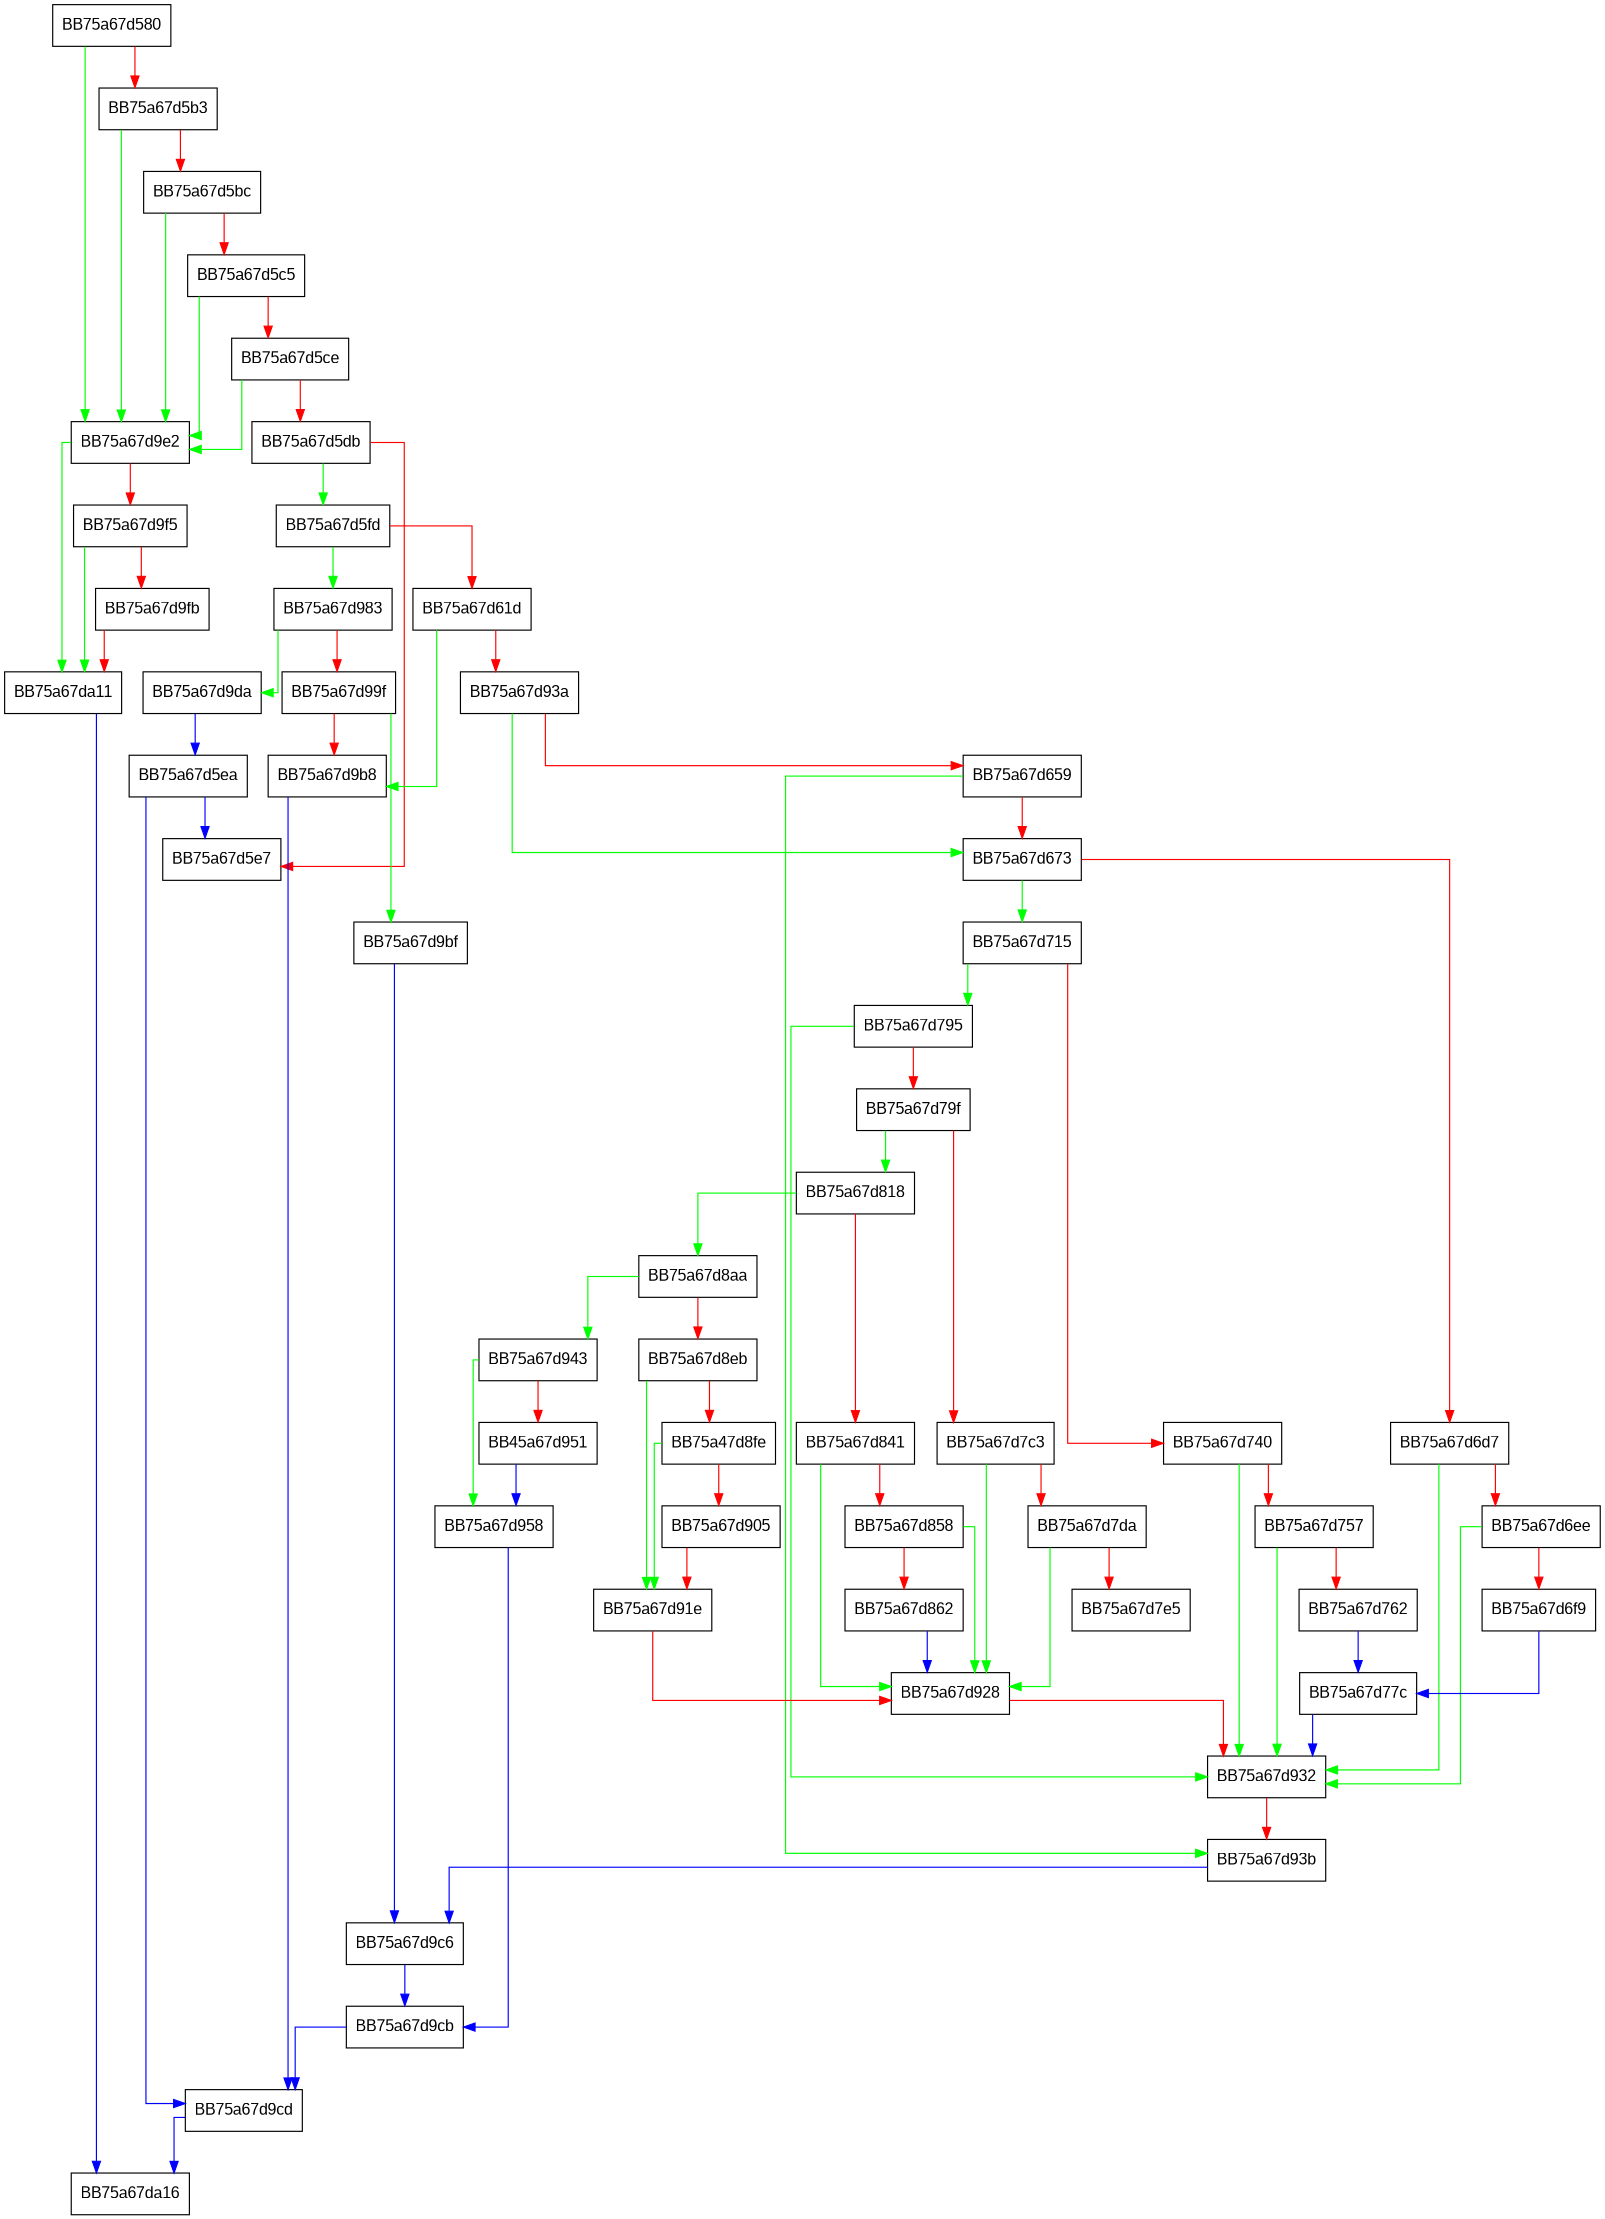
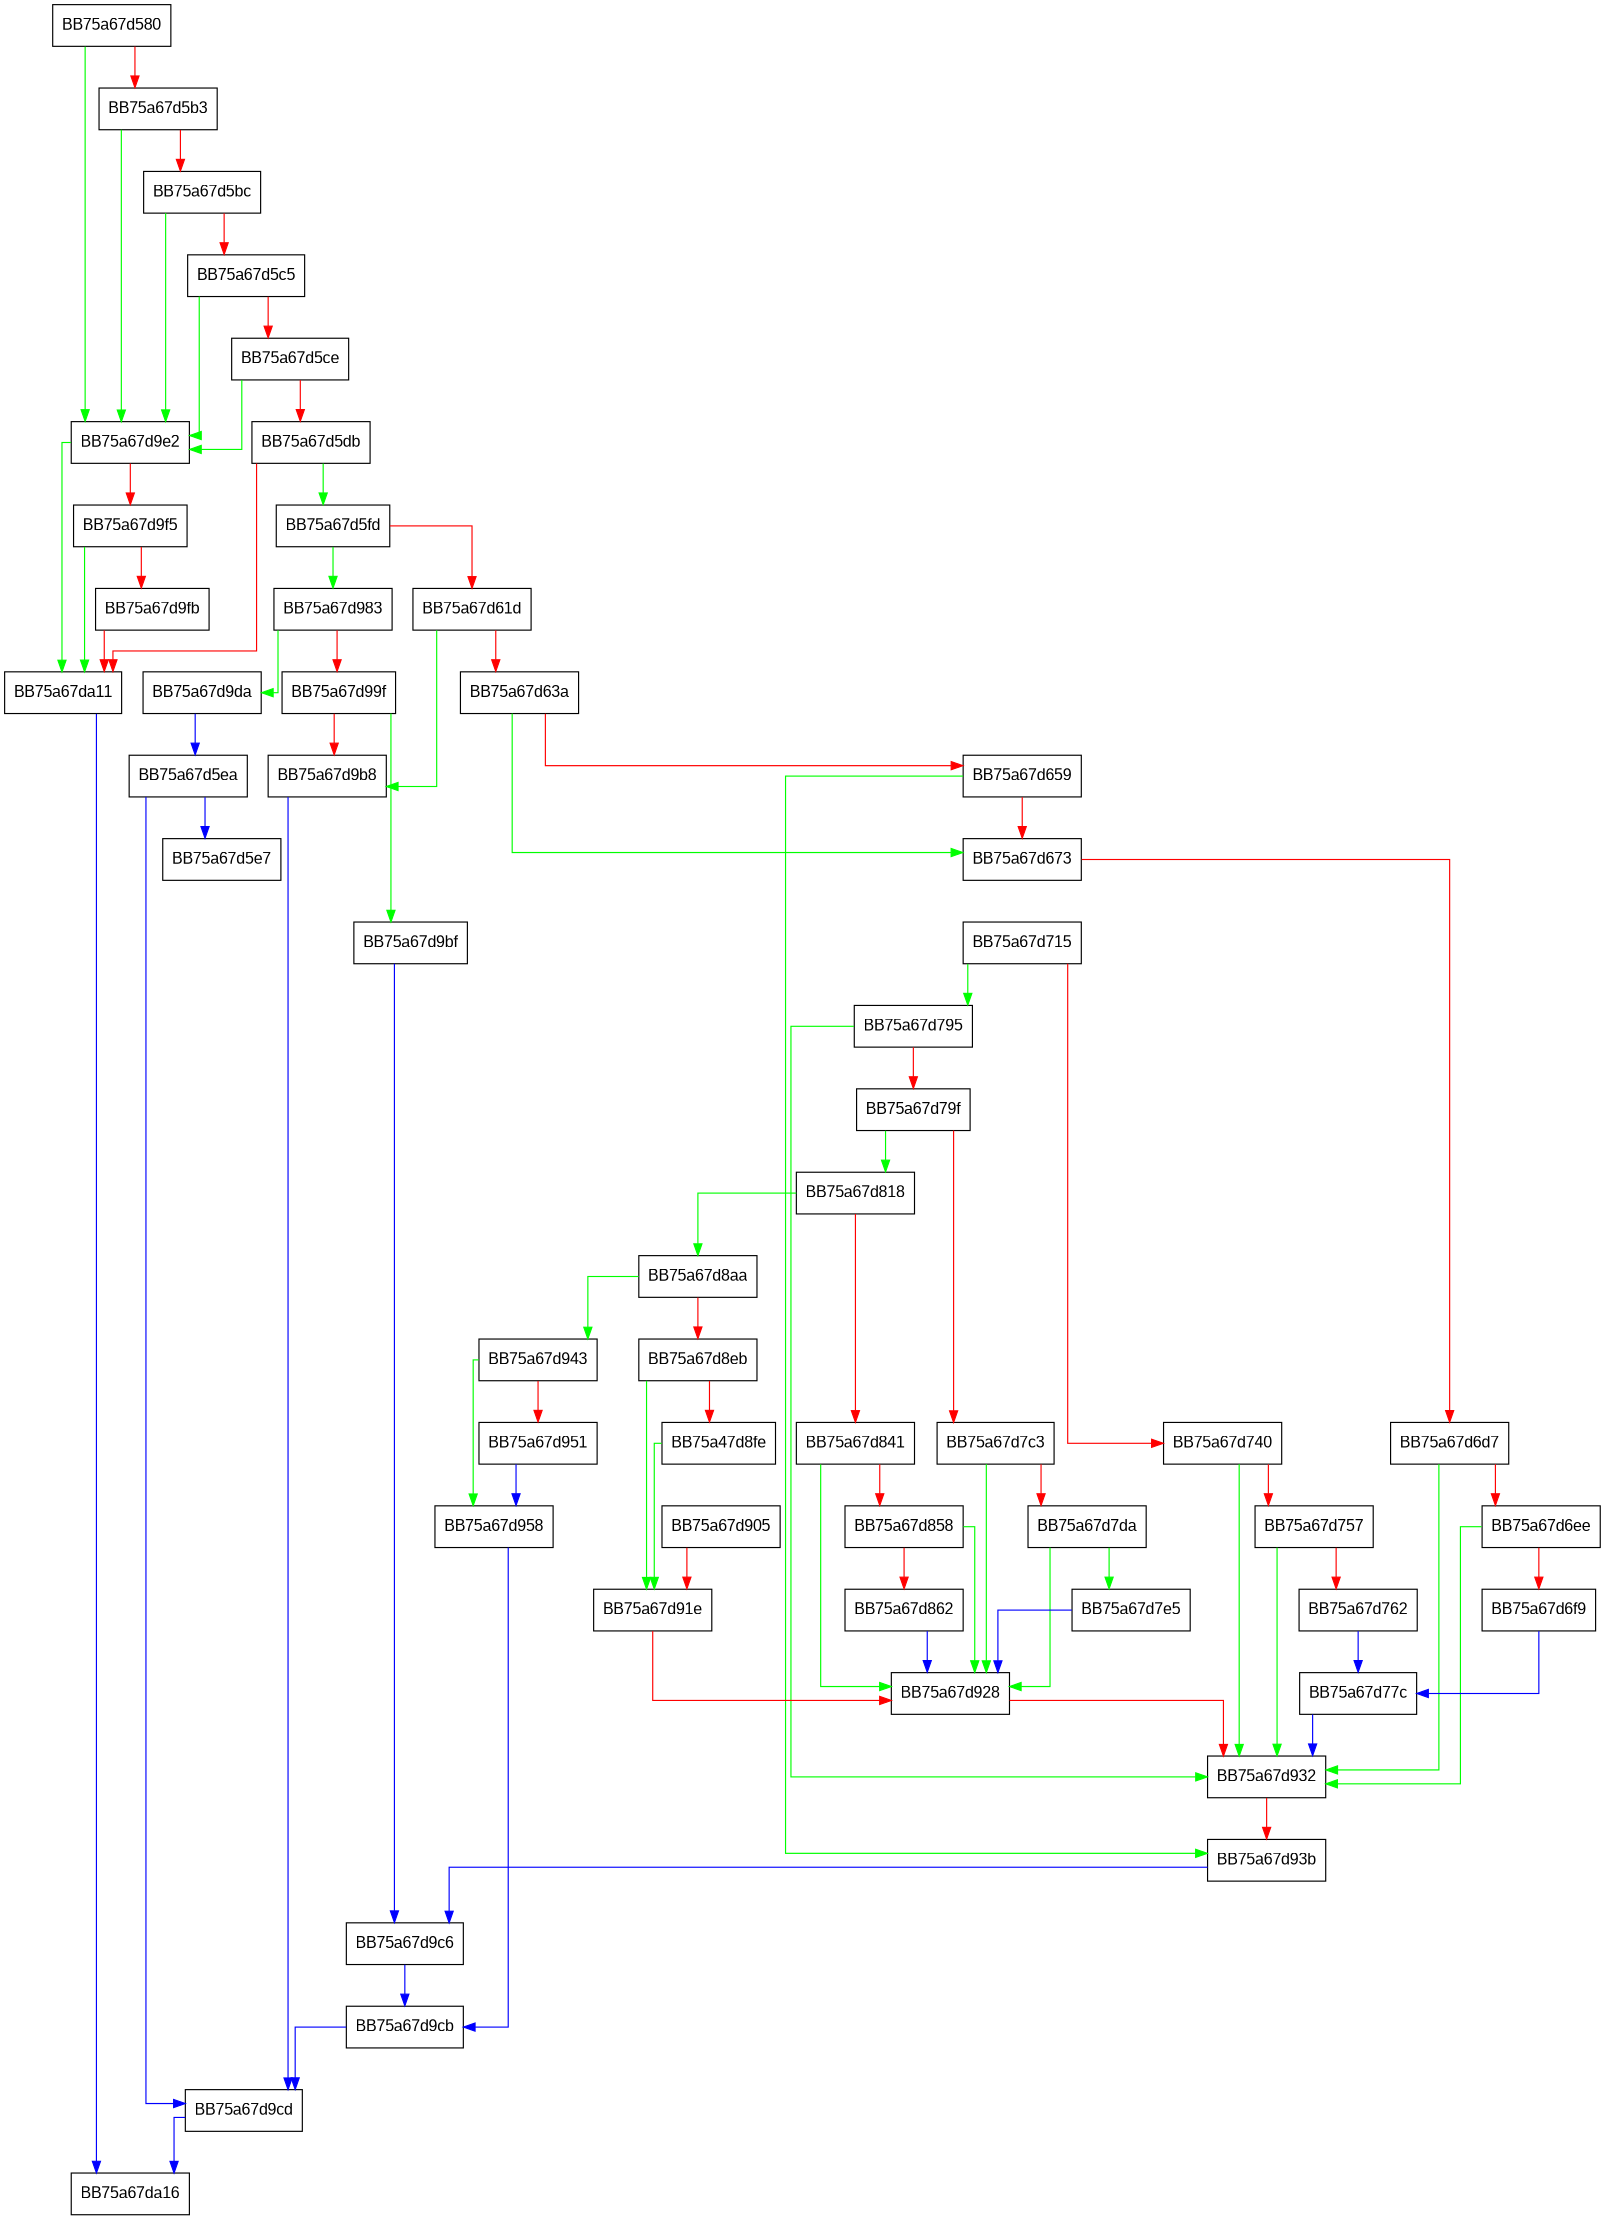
(404, 693) -> (257, 633)
(520, 693) -> (520, 693)
(1022, 895) -> none
(538, 1443) -> (538, 1443)
(719, 1479) -> none
(1109, 1562) -> (1109, 1562)
none -> (1010, 1610)
